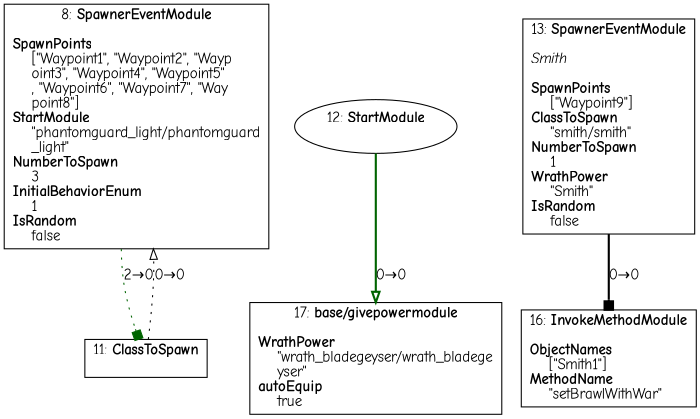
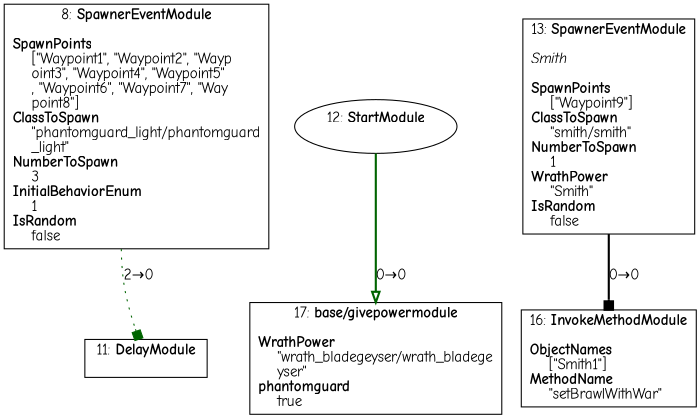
(51, 118) -> (56, 118)
(152, 299) -> none
(155, 350) -> (155, 350)
(290, 387) -> (305, 387)
